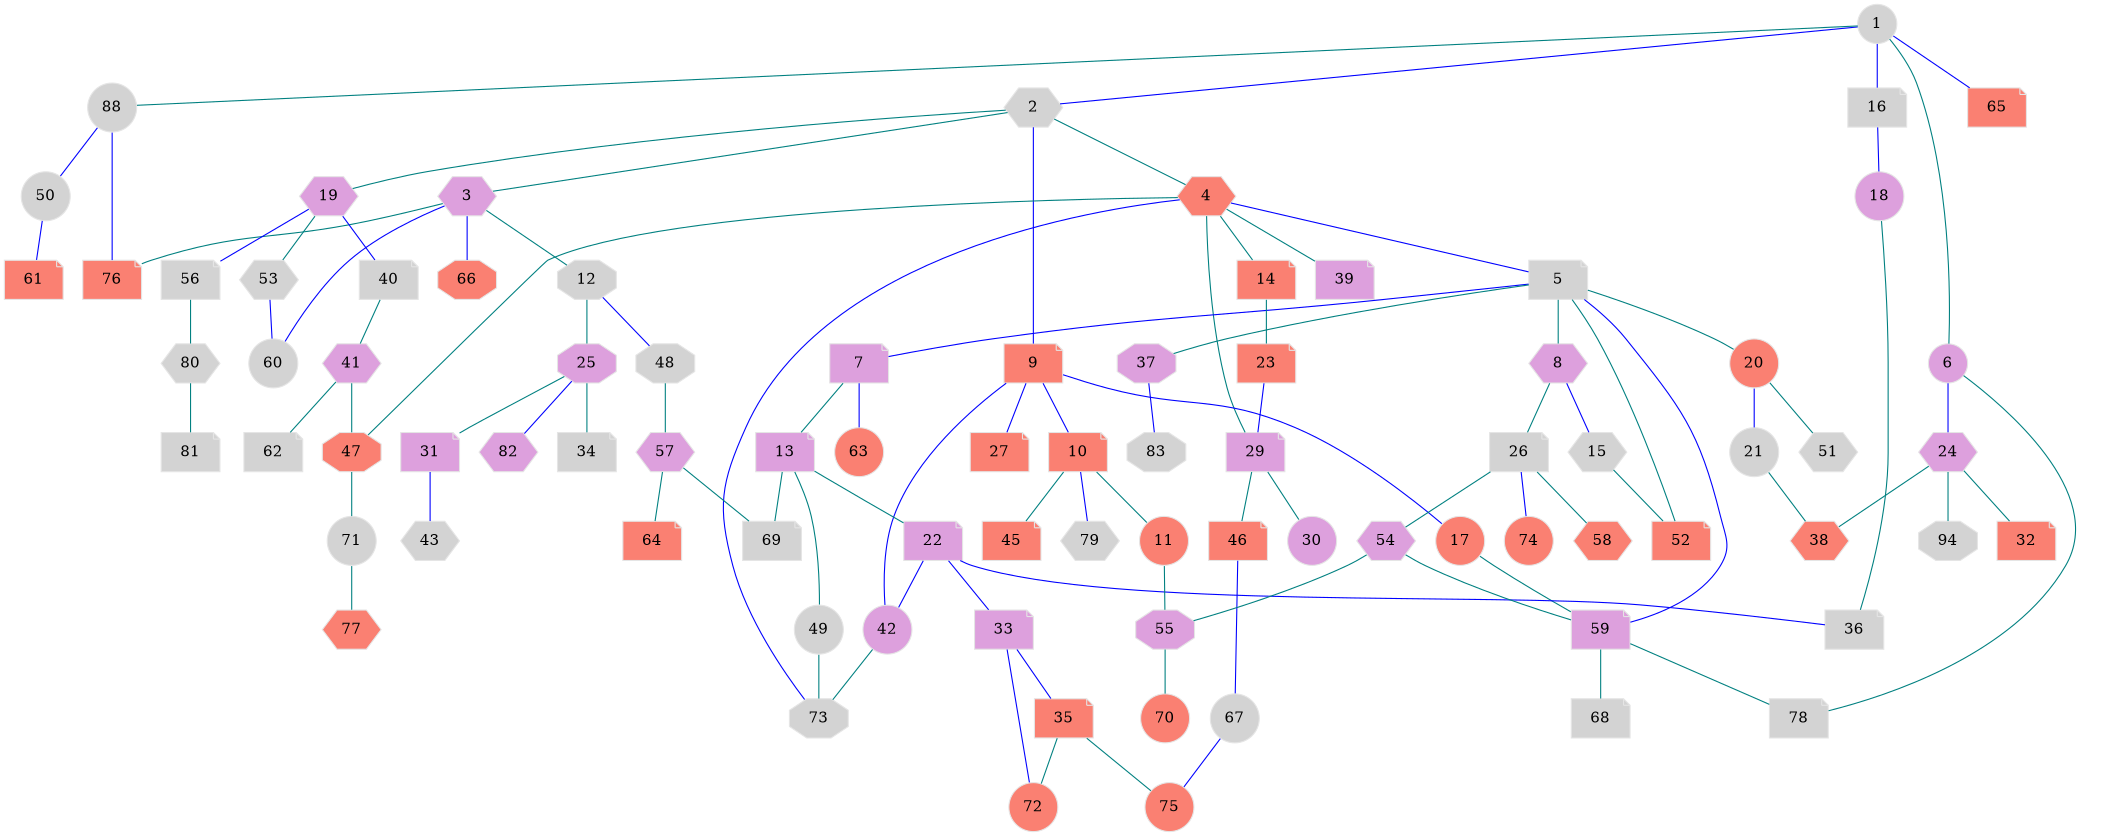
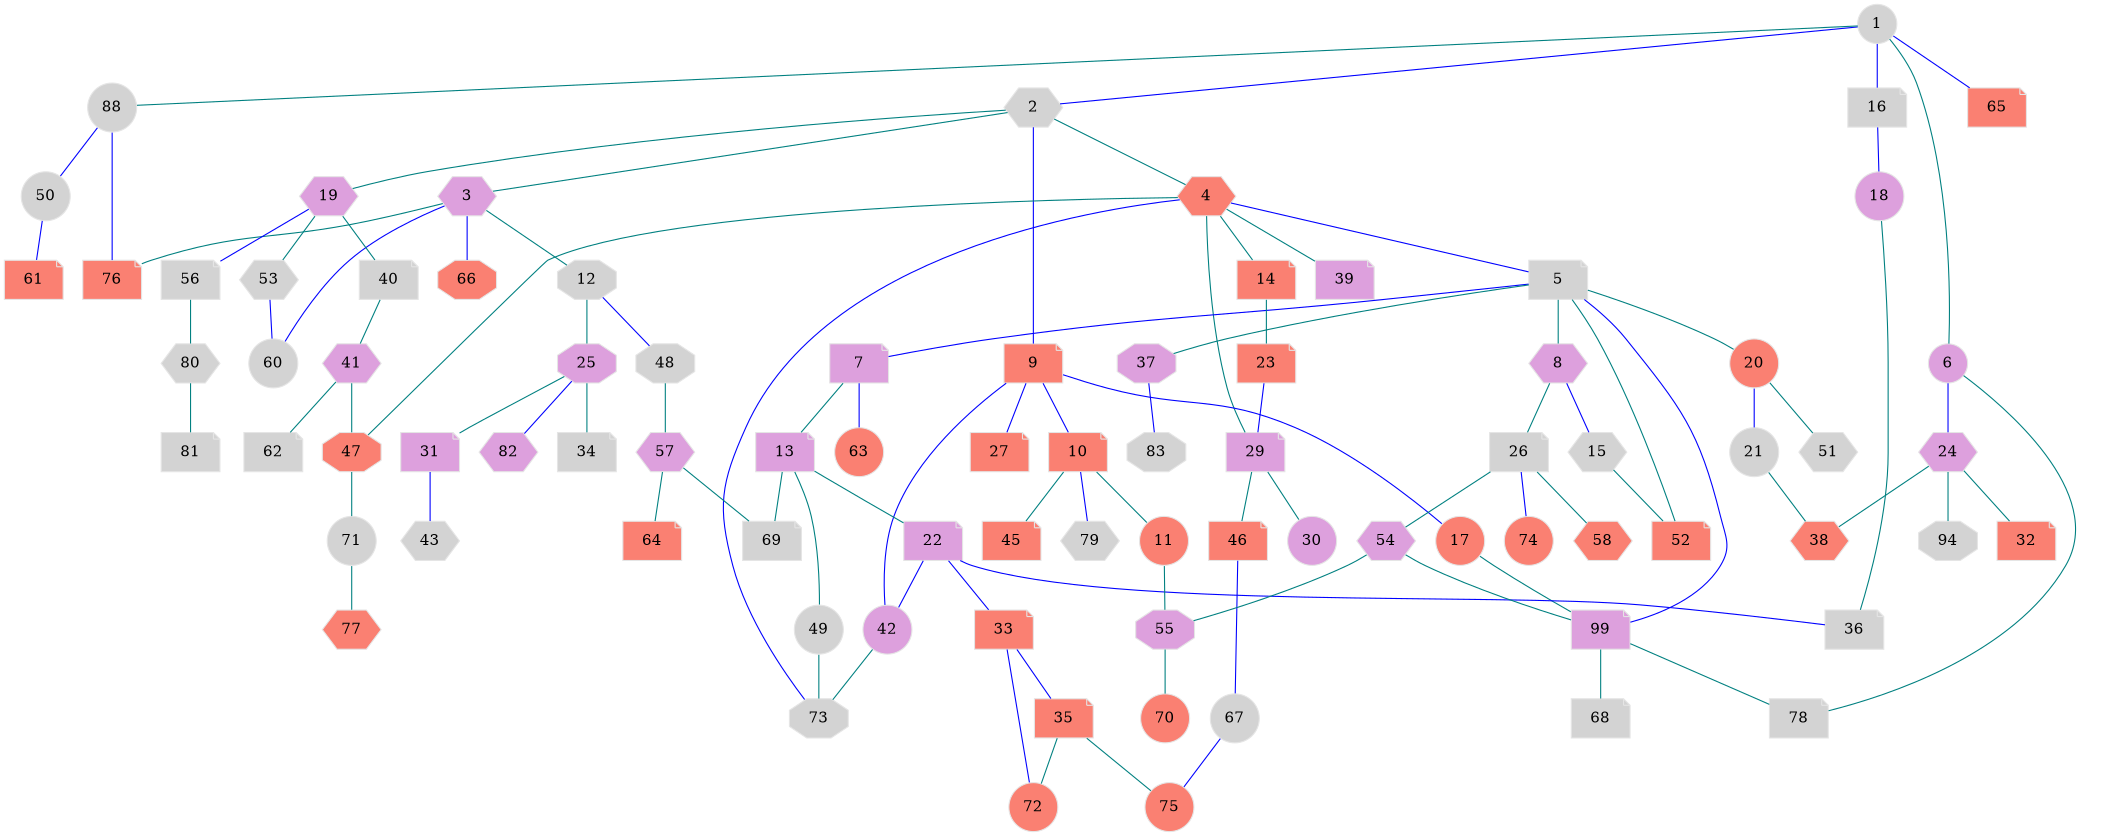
(359, 238) -> (359, 238)
(1004, 630) -> (1004, 630)
(1601, 630) -> (1601, 630)
